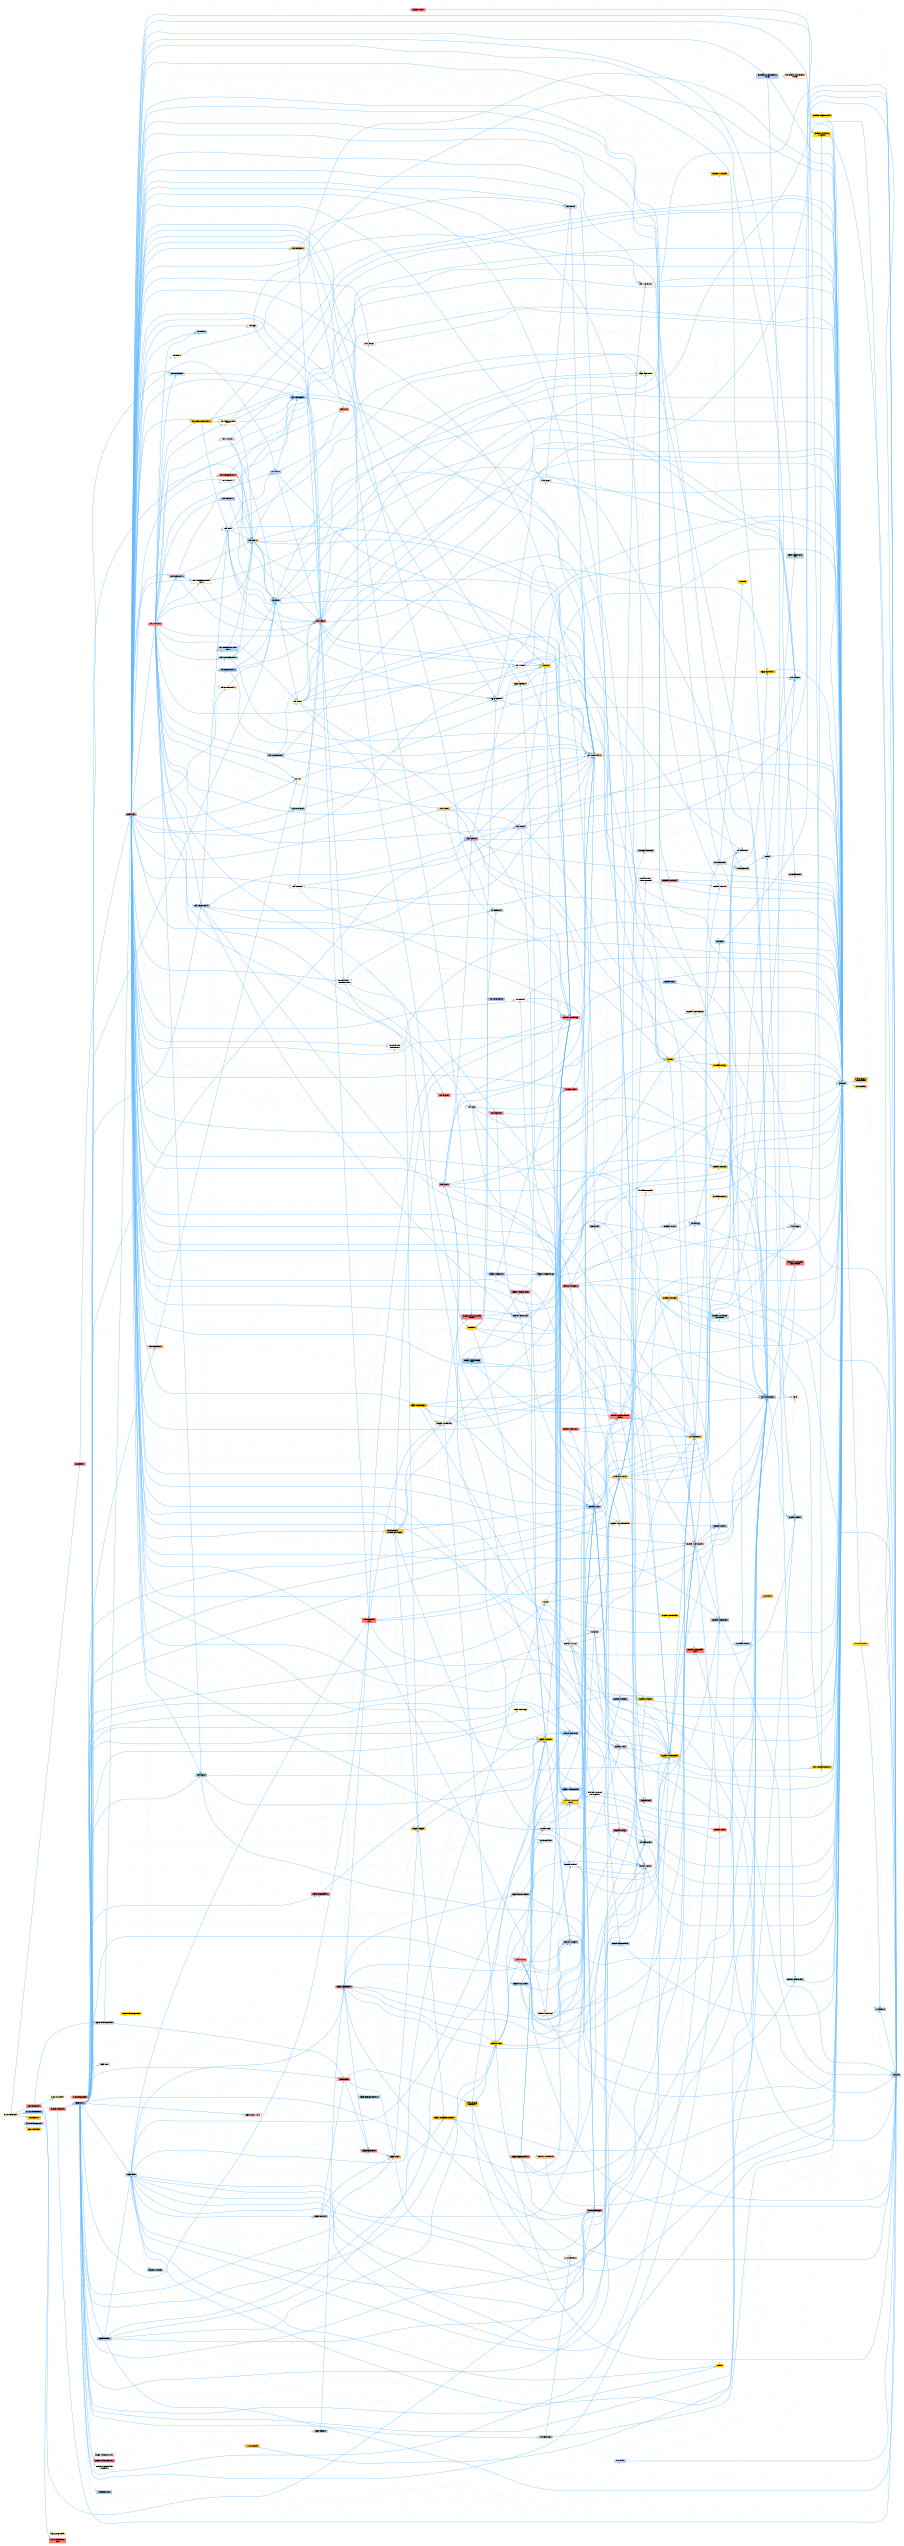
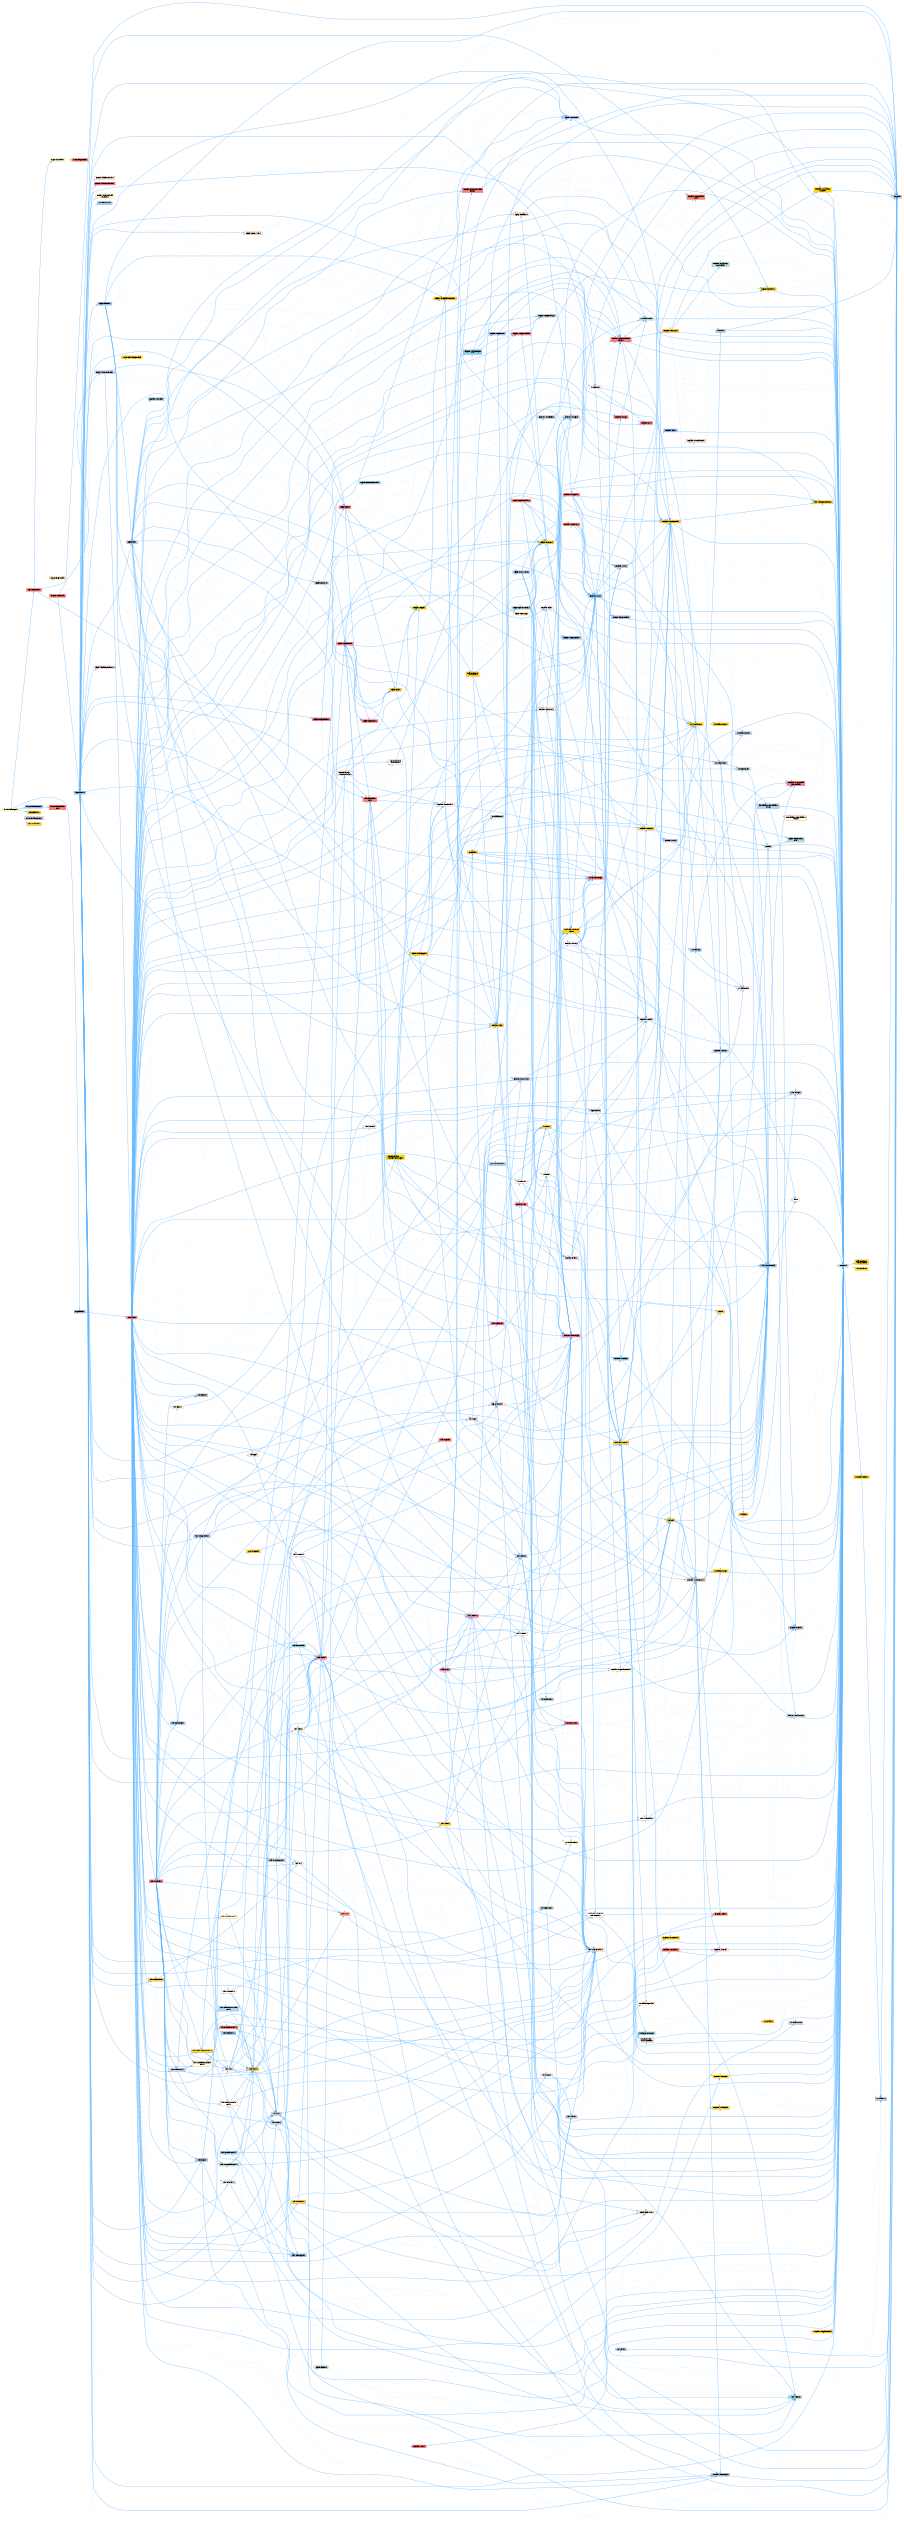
(298, 779) -> (299, 1863)
(413, 937) -> (392, 792)
(779, 1457) -> (783, 1455)
(80, 1464) -> (80, 1312)
(571, 1733) -> (571, 118)
(551, 1970) -> (532, 796)
(104, 2064) -> (105, 667)
(464, 2075) -> (451, 663)
(546, 2157) -> (546, 417)
